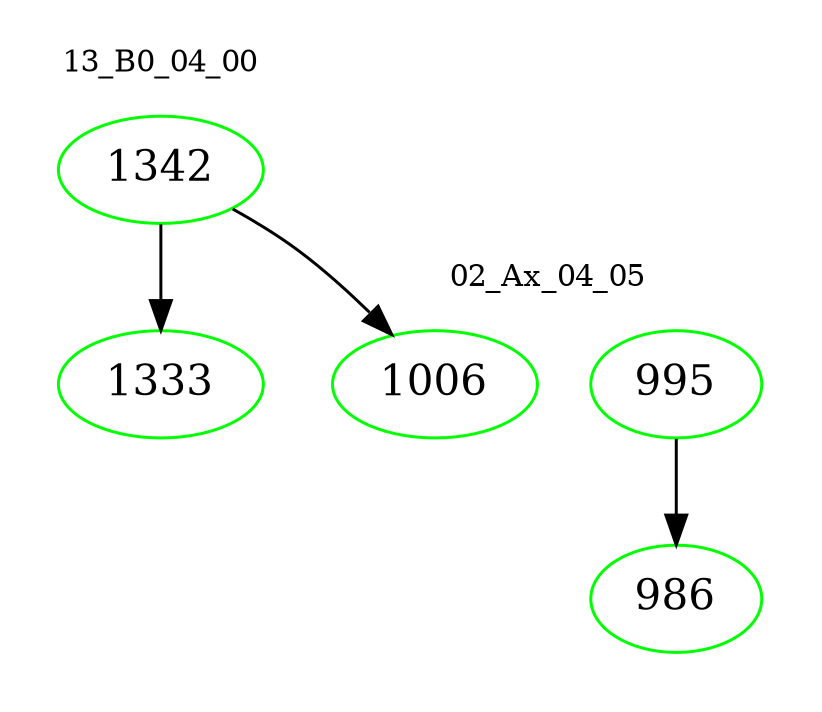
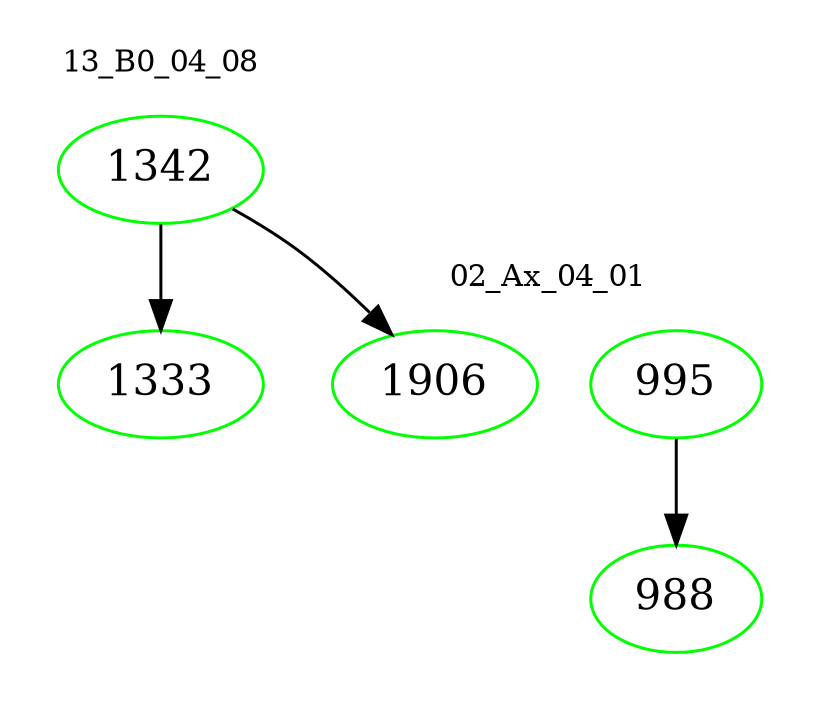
(161, 64) -> (161, 64)
(548, 279) -> (548, 279)
(435, 384) -> (435, 384)
(676, 599) -> (676, 599)
